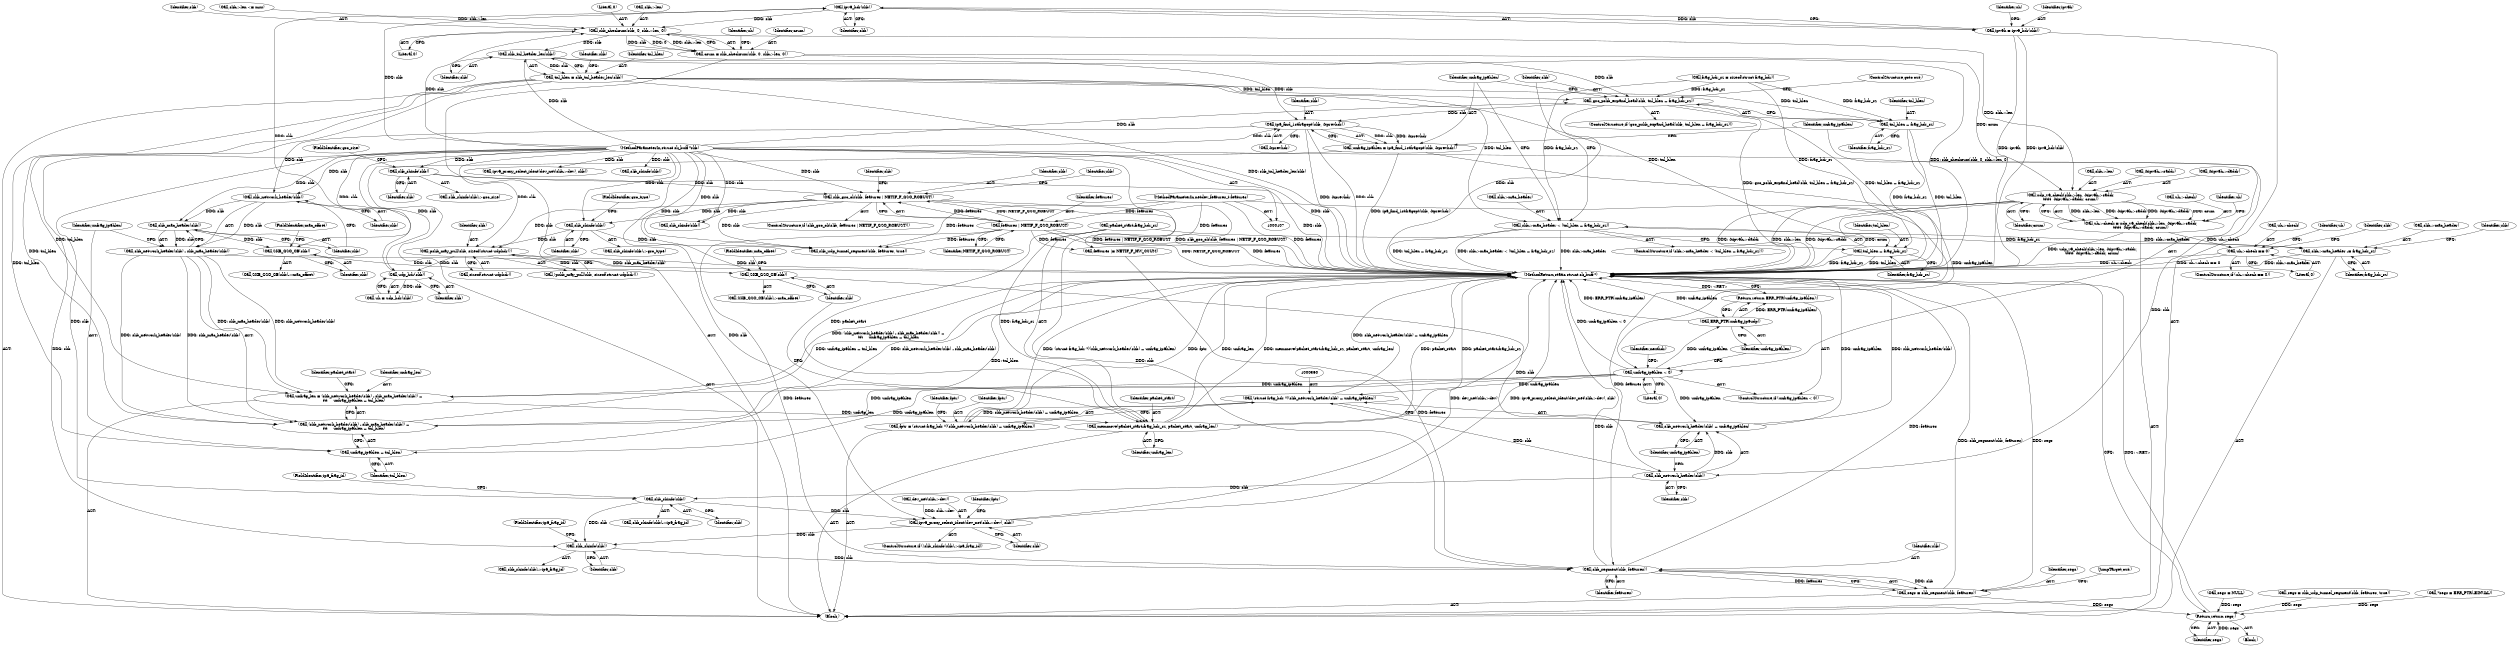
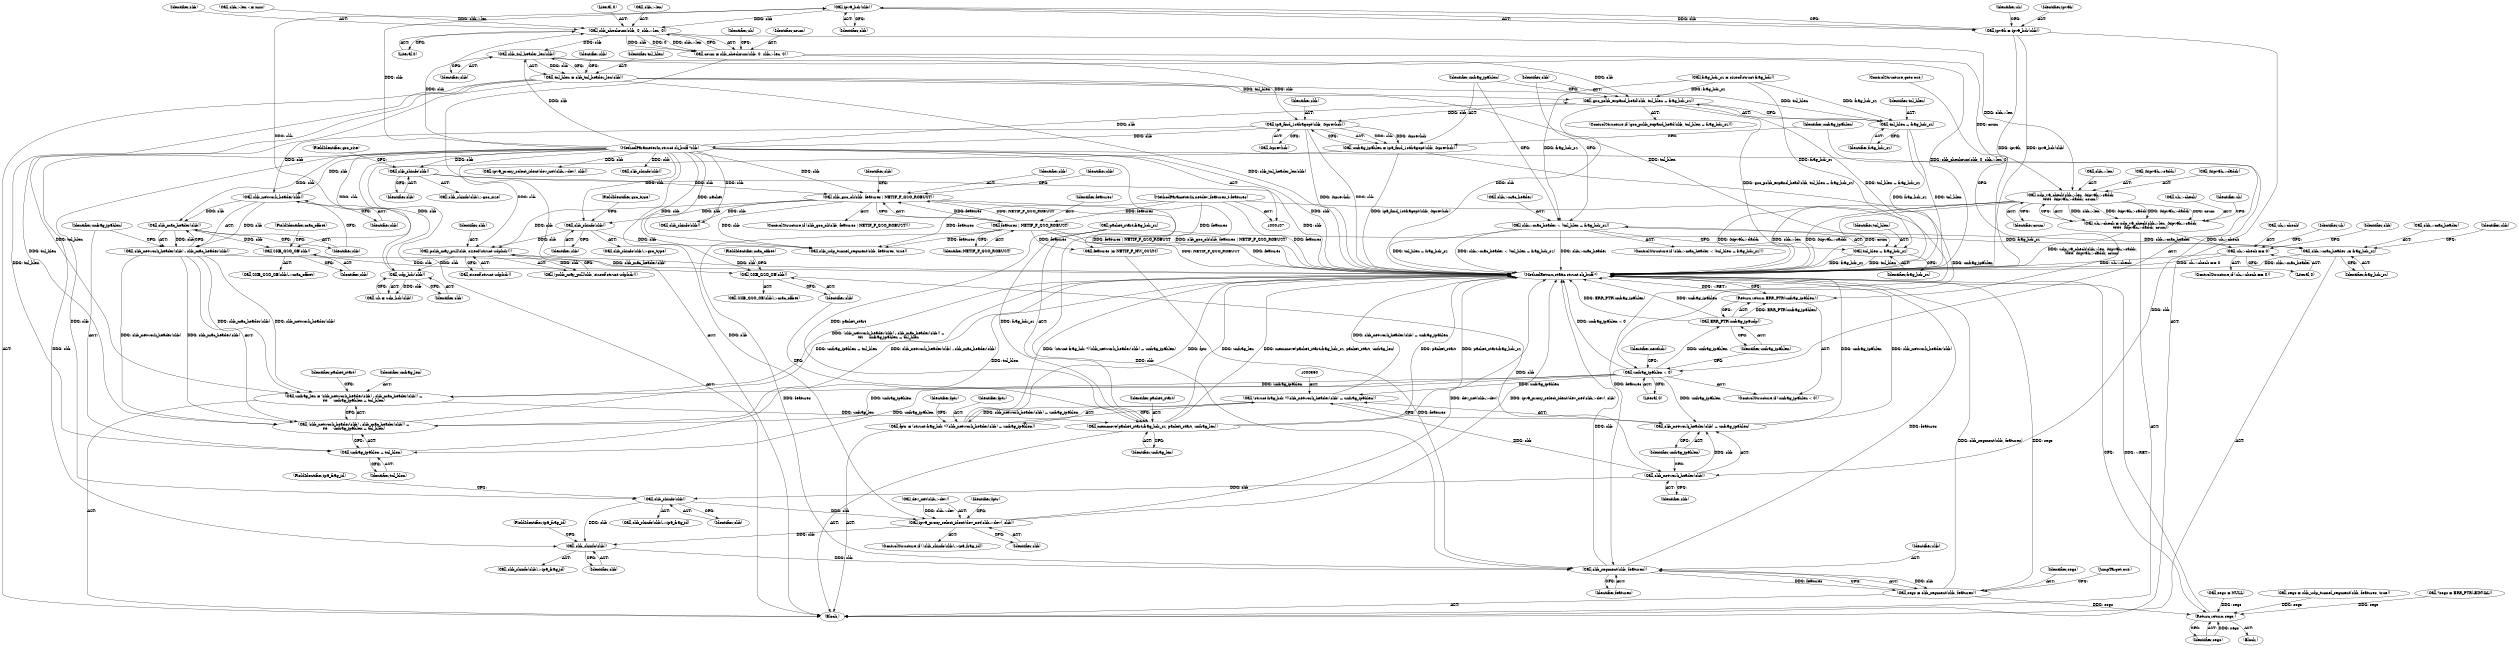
(1774, 89) -> (2094, 234)
(1359, 99) -> none
(995, 145) -> (991, 140)
(710, 197) -> (710, 197)
(1001, 240) -> (1001, 240)
